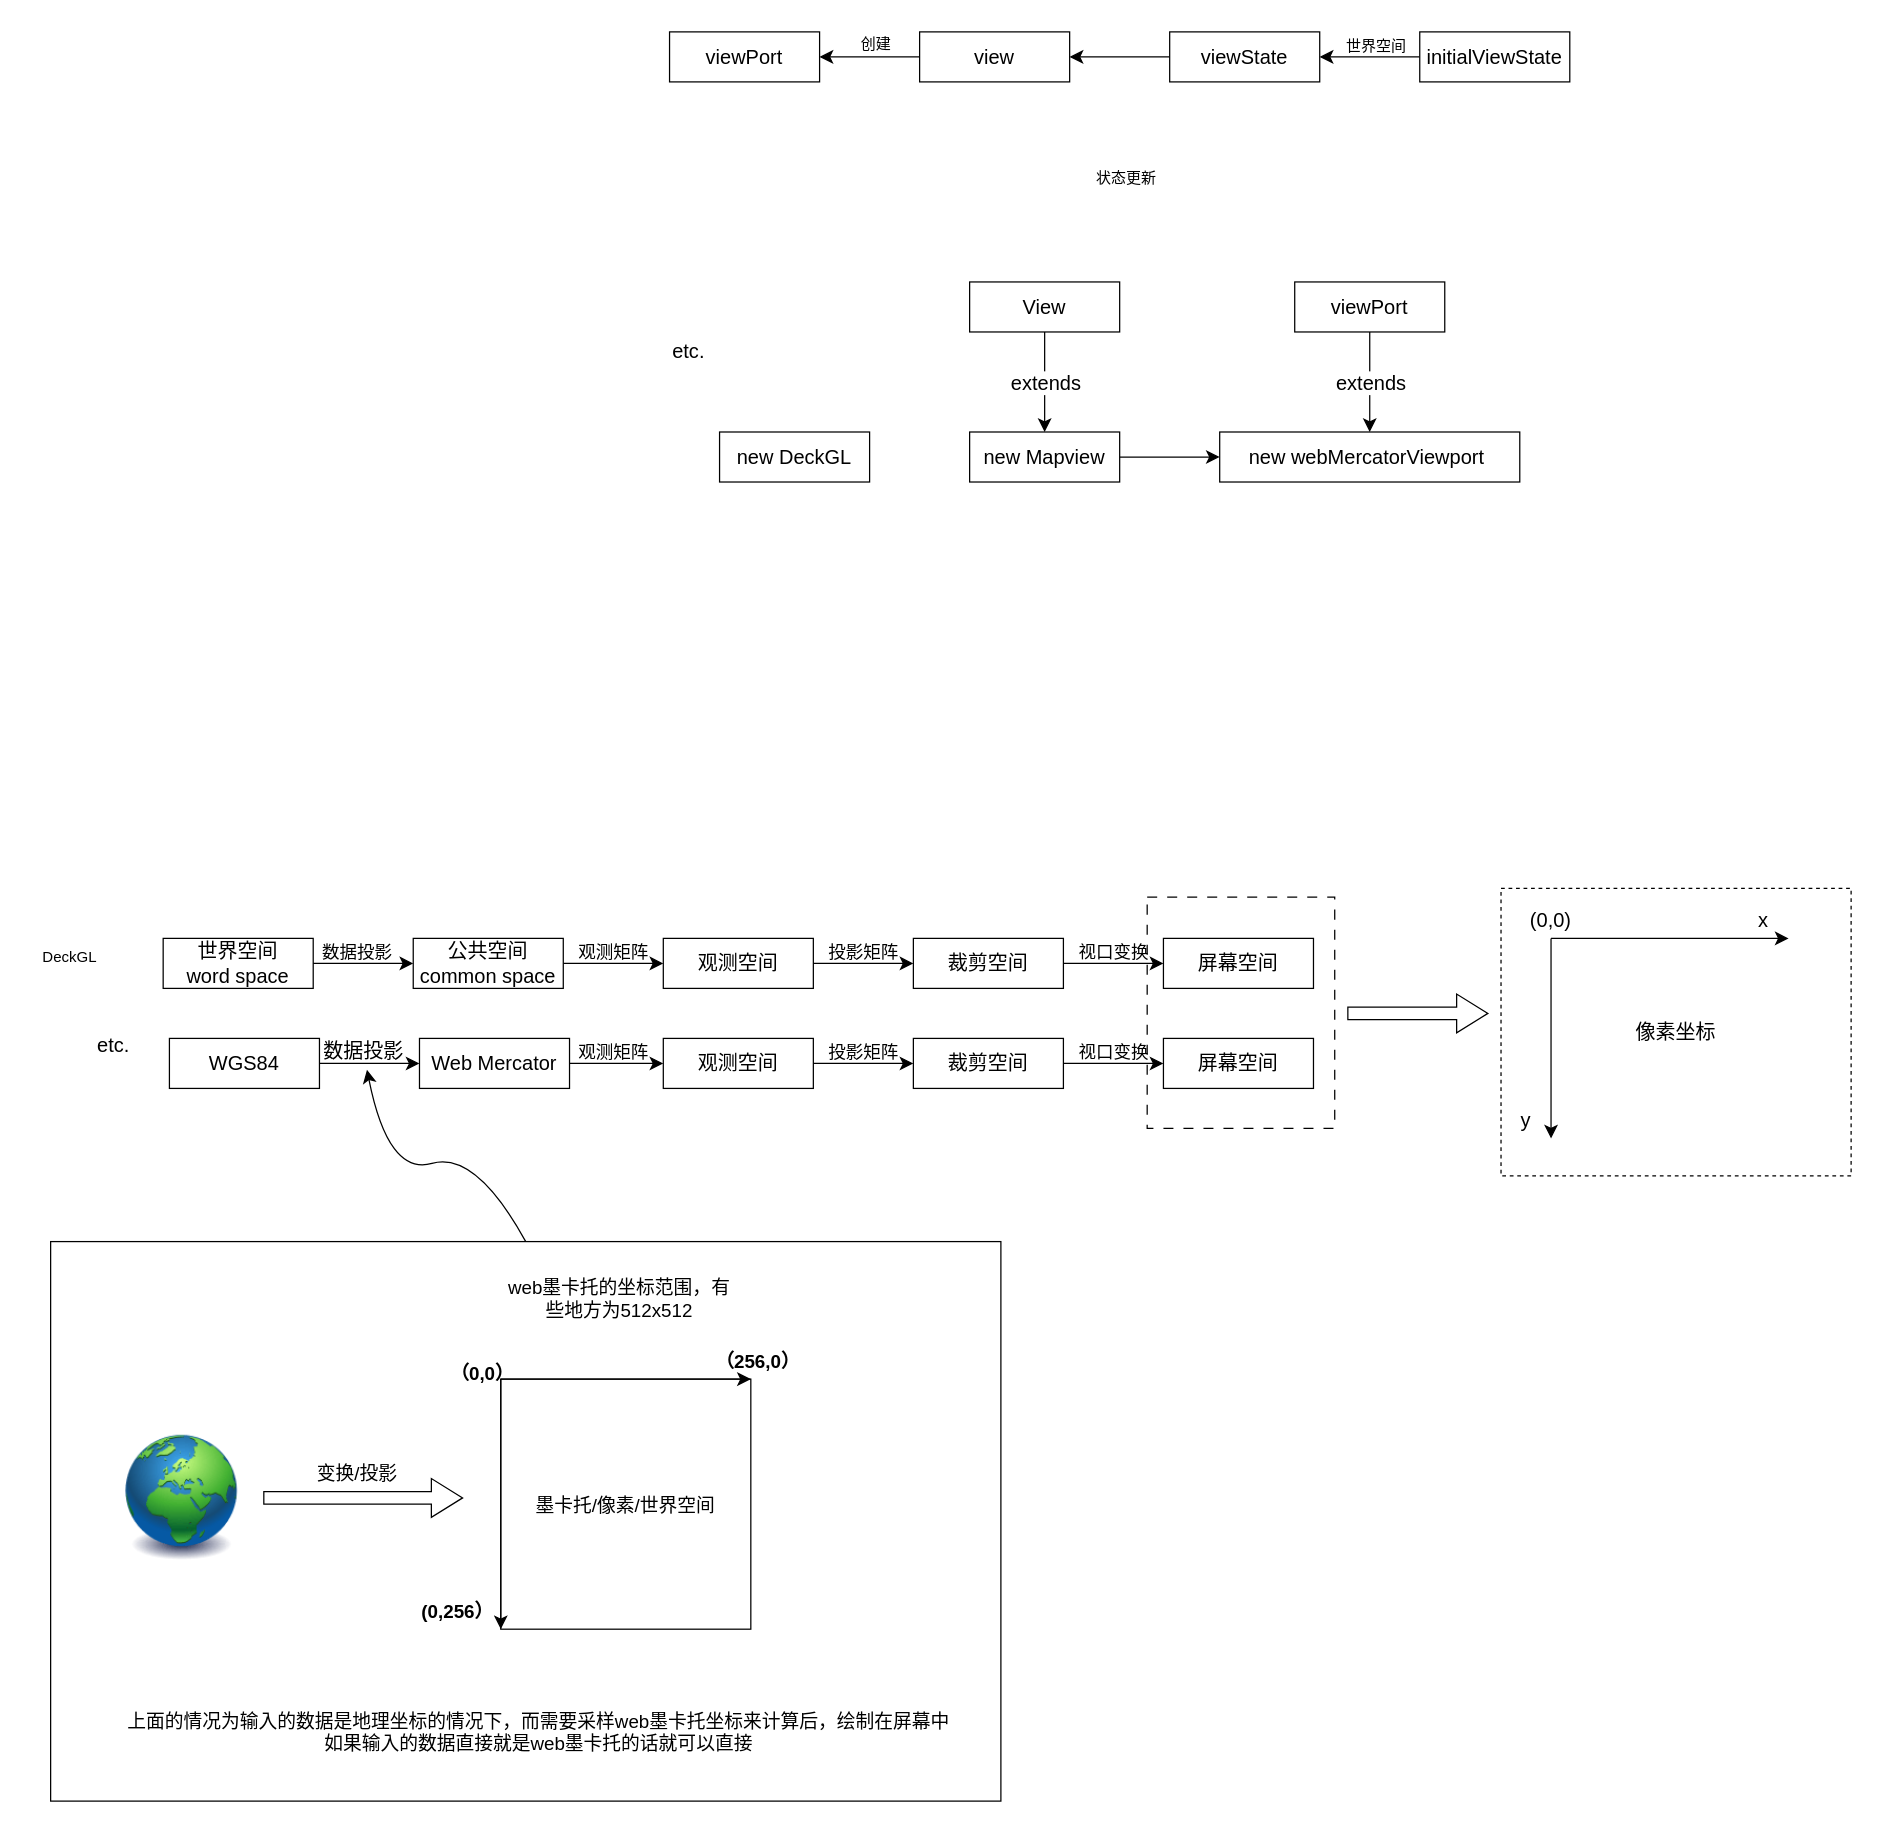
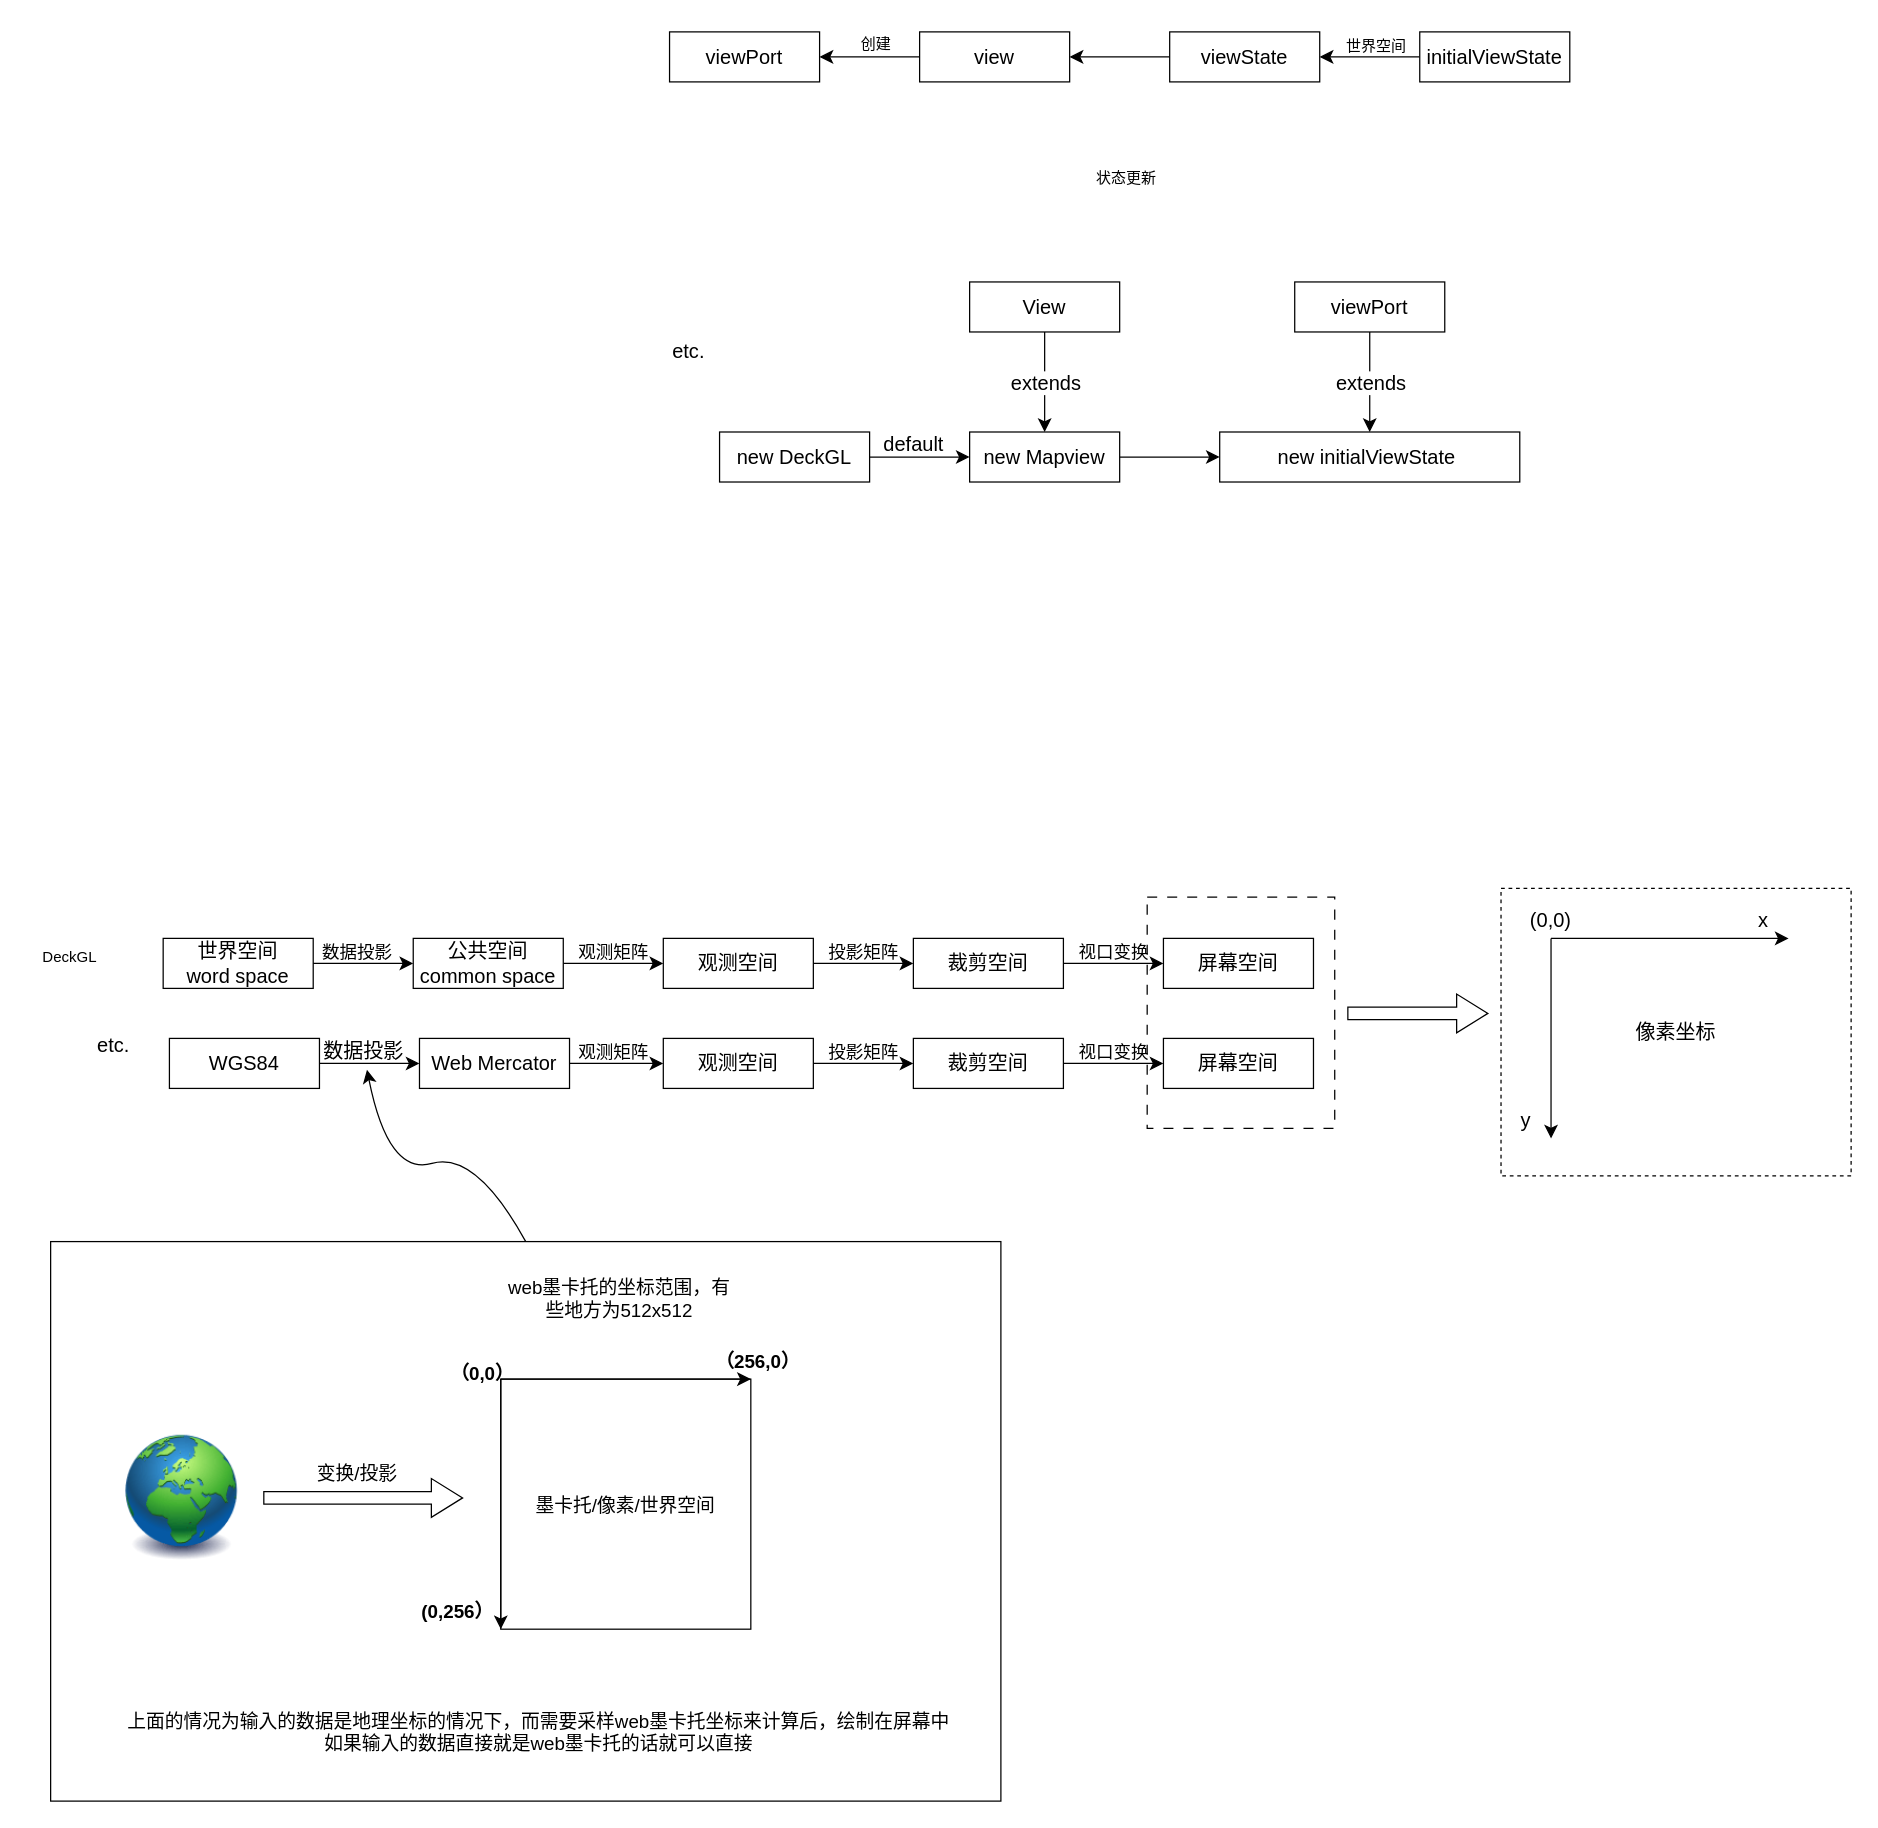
none -> (913, 444)
none -> (916, 457)
(1369, 457) -> (1369, 457)
